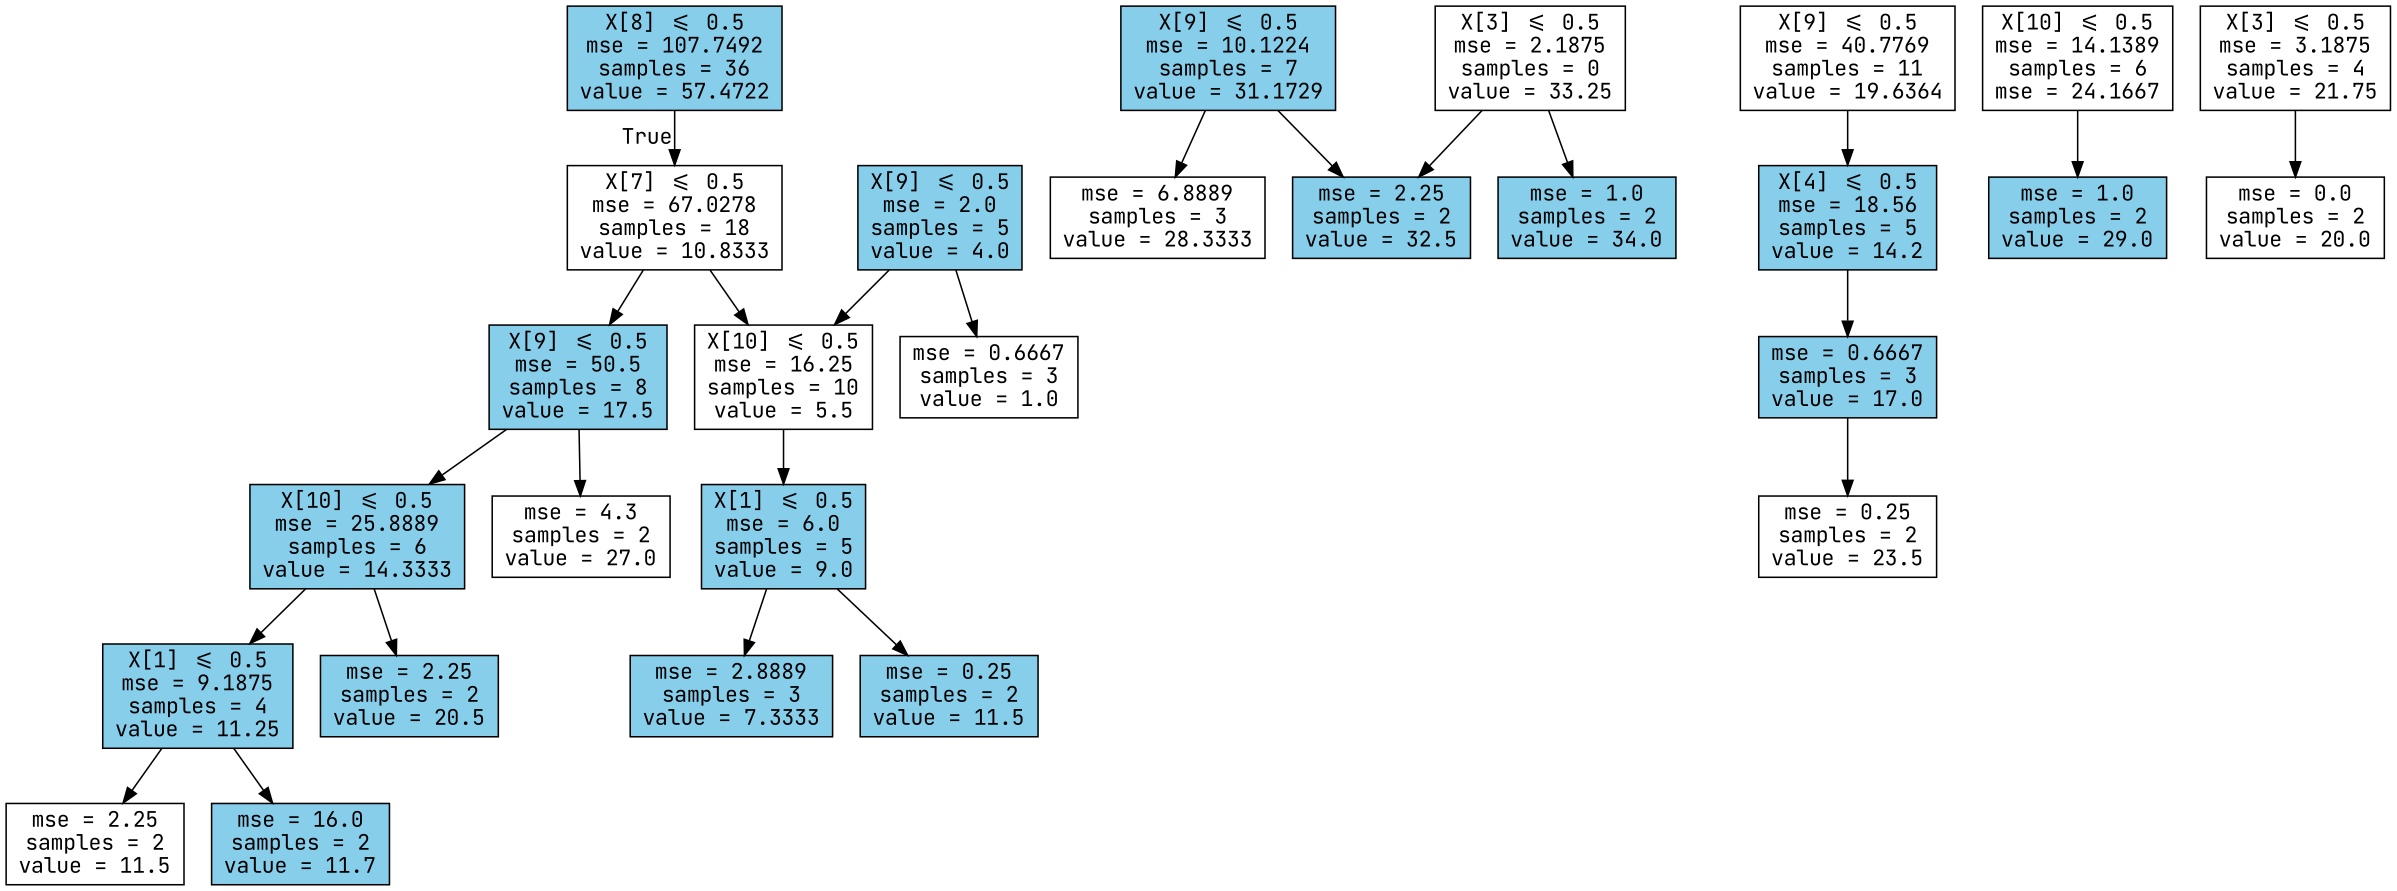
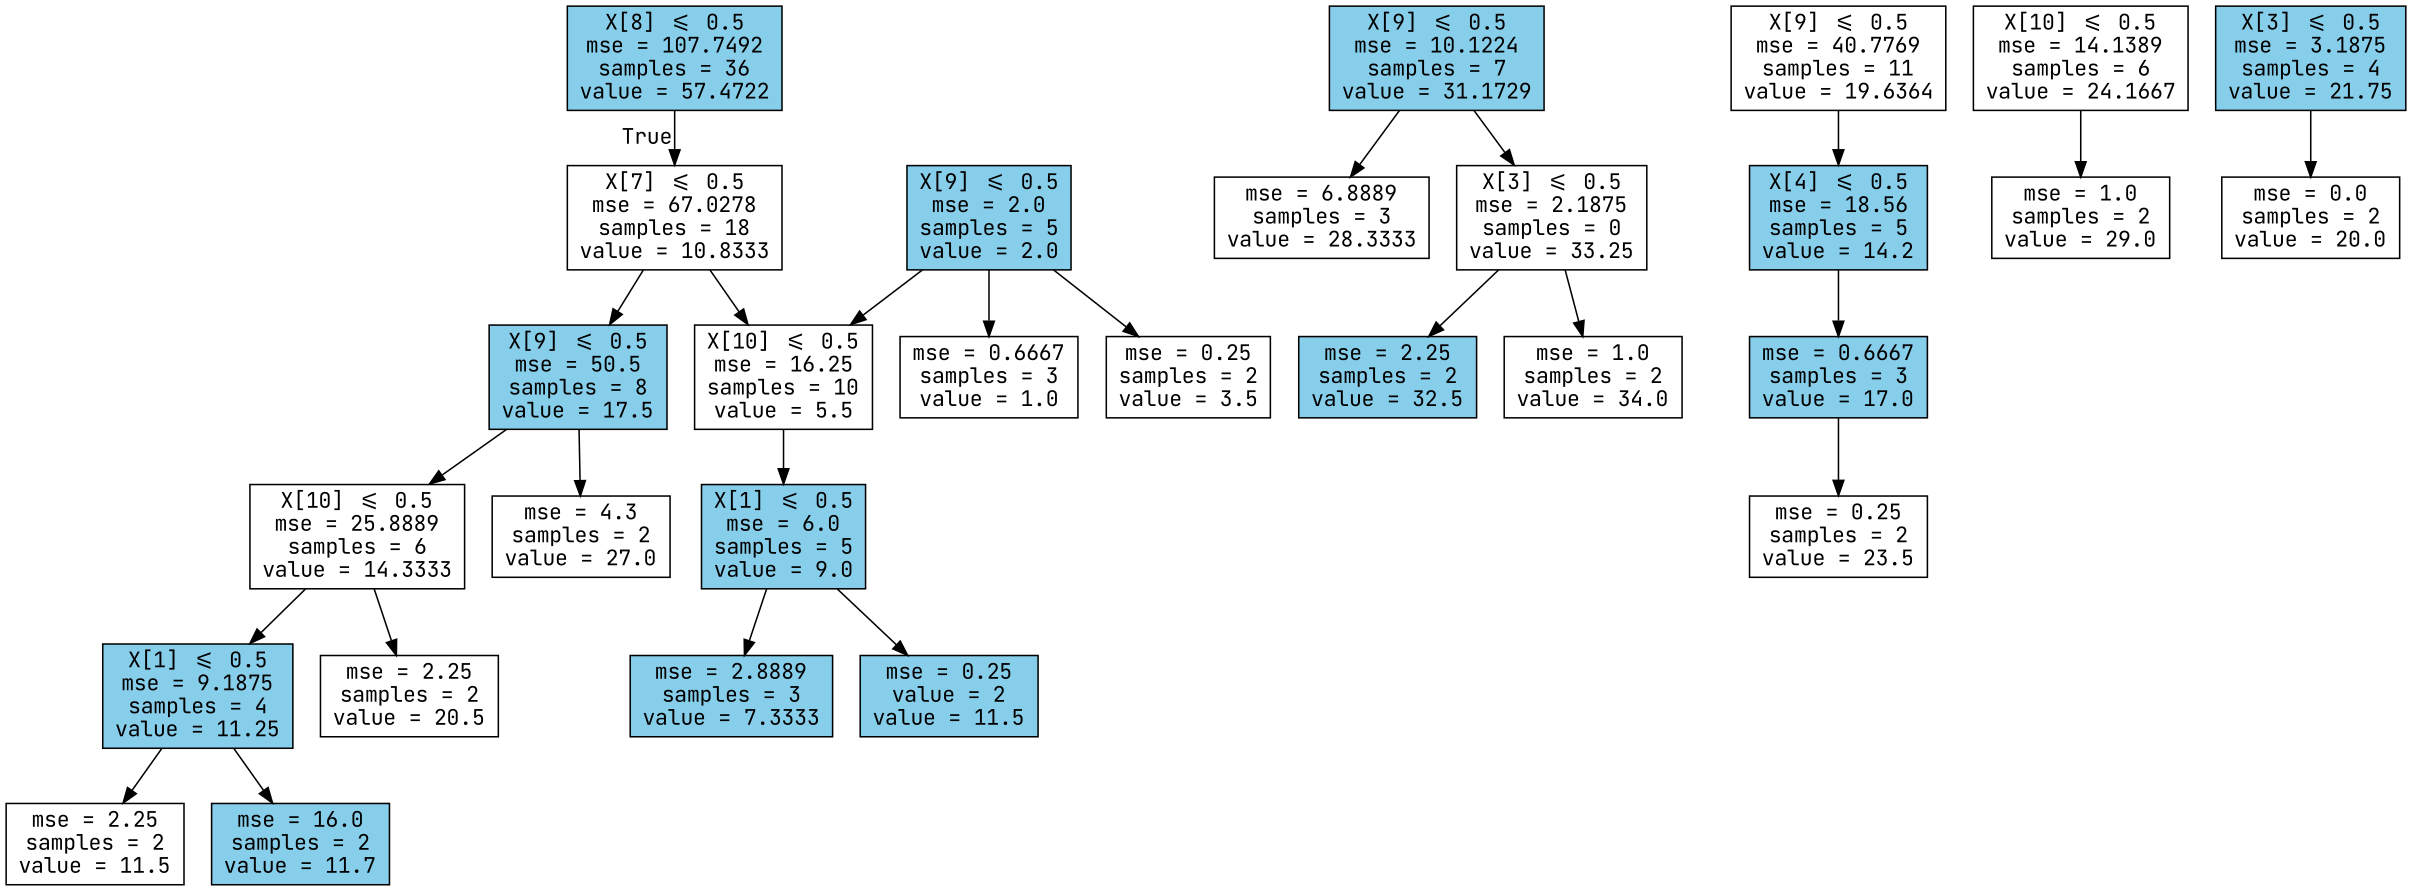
(2078, 58) -> (2081, 58)
(2295, 58) -> (2311, 58)
(1305, 138) -> (1490, 132)
(940, 218) -> (989, 218)
(1587, 218) -> (1593, 377)
(2078, 218) -> (2081, 218)
none -> (1188, 377)
(357, 537) -> (357, 537)
(409, 696) -> (409, 696)
(949, 696) -> (949, 696)
